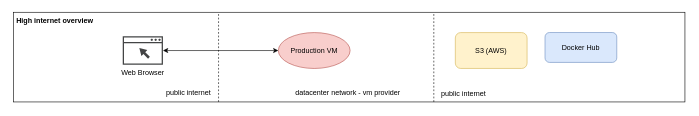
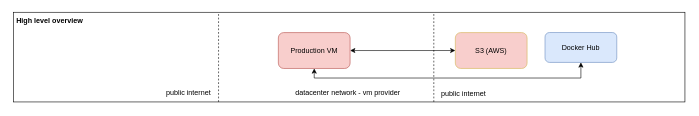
(55, 21) -> (48, 21)
(142, 51) -> none
(220, 51) -> none
(314, 51) -> (314, 51)
none -> (402, 51)
(492, 51) -> (492, 51)
none -> (582, 75)
